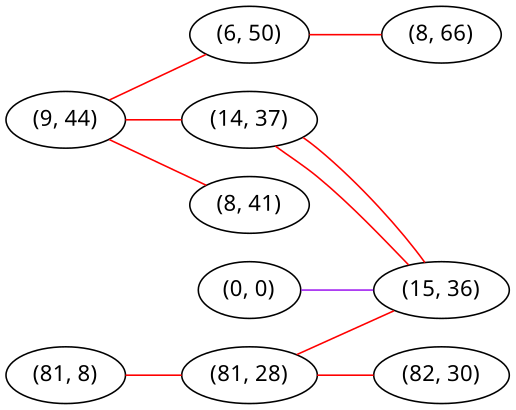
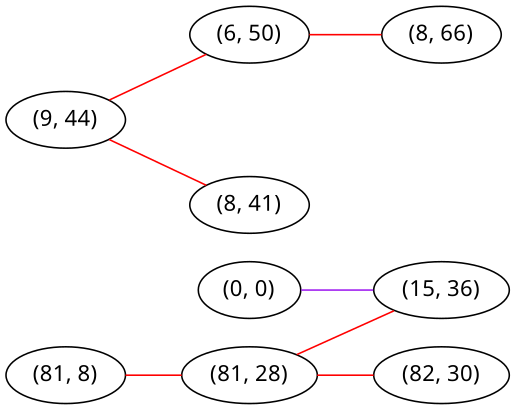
(250, 120) -> none
